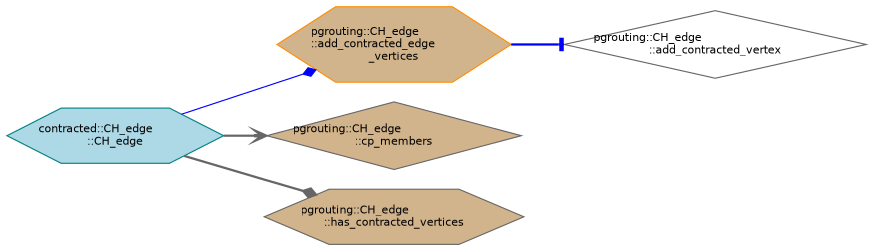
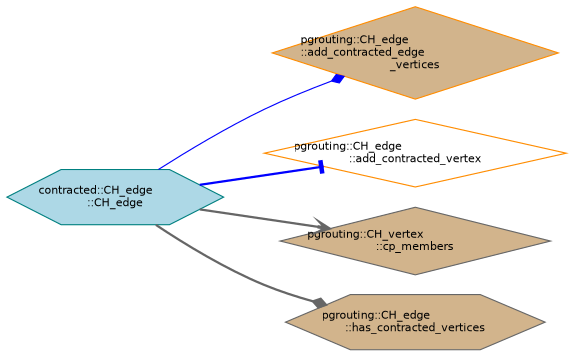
(394, 44) -> (415, 53)
(535, 44) -> (259, 176)
(715, 44) -> (415, 153)
(394, 136) -> (415, 241)
